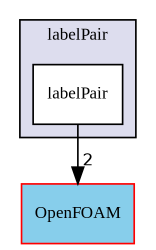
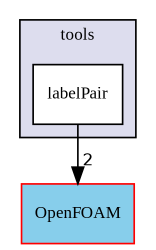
(78, 36) -> (78, 36)
